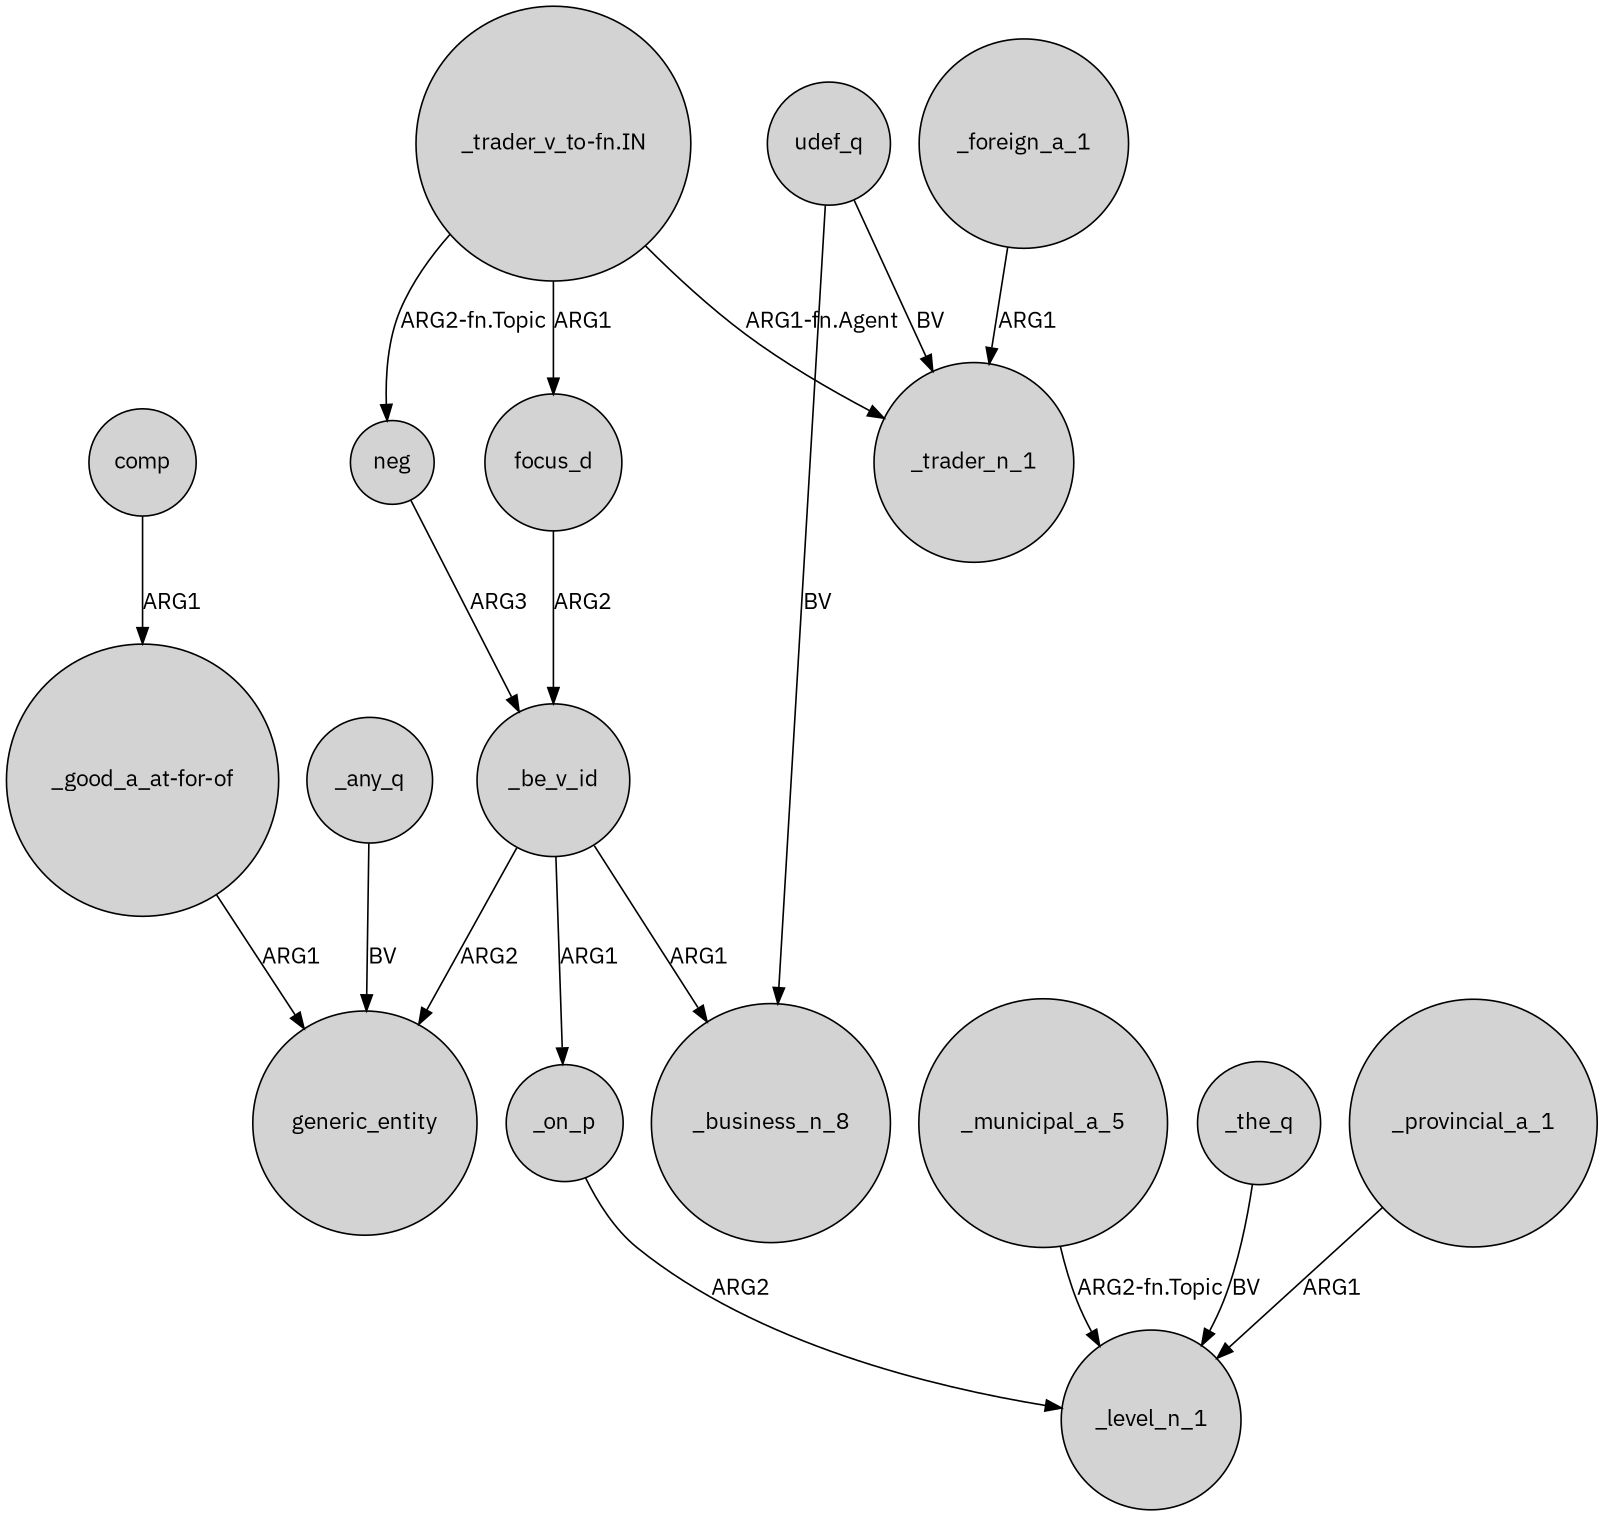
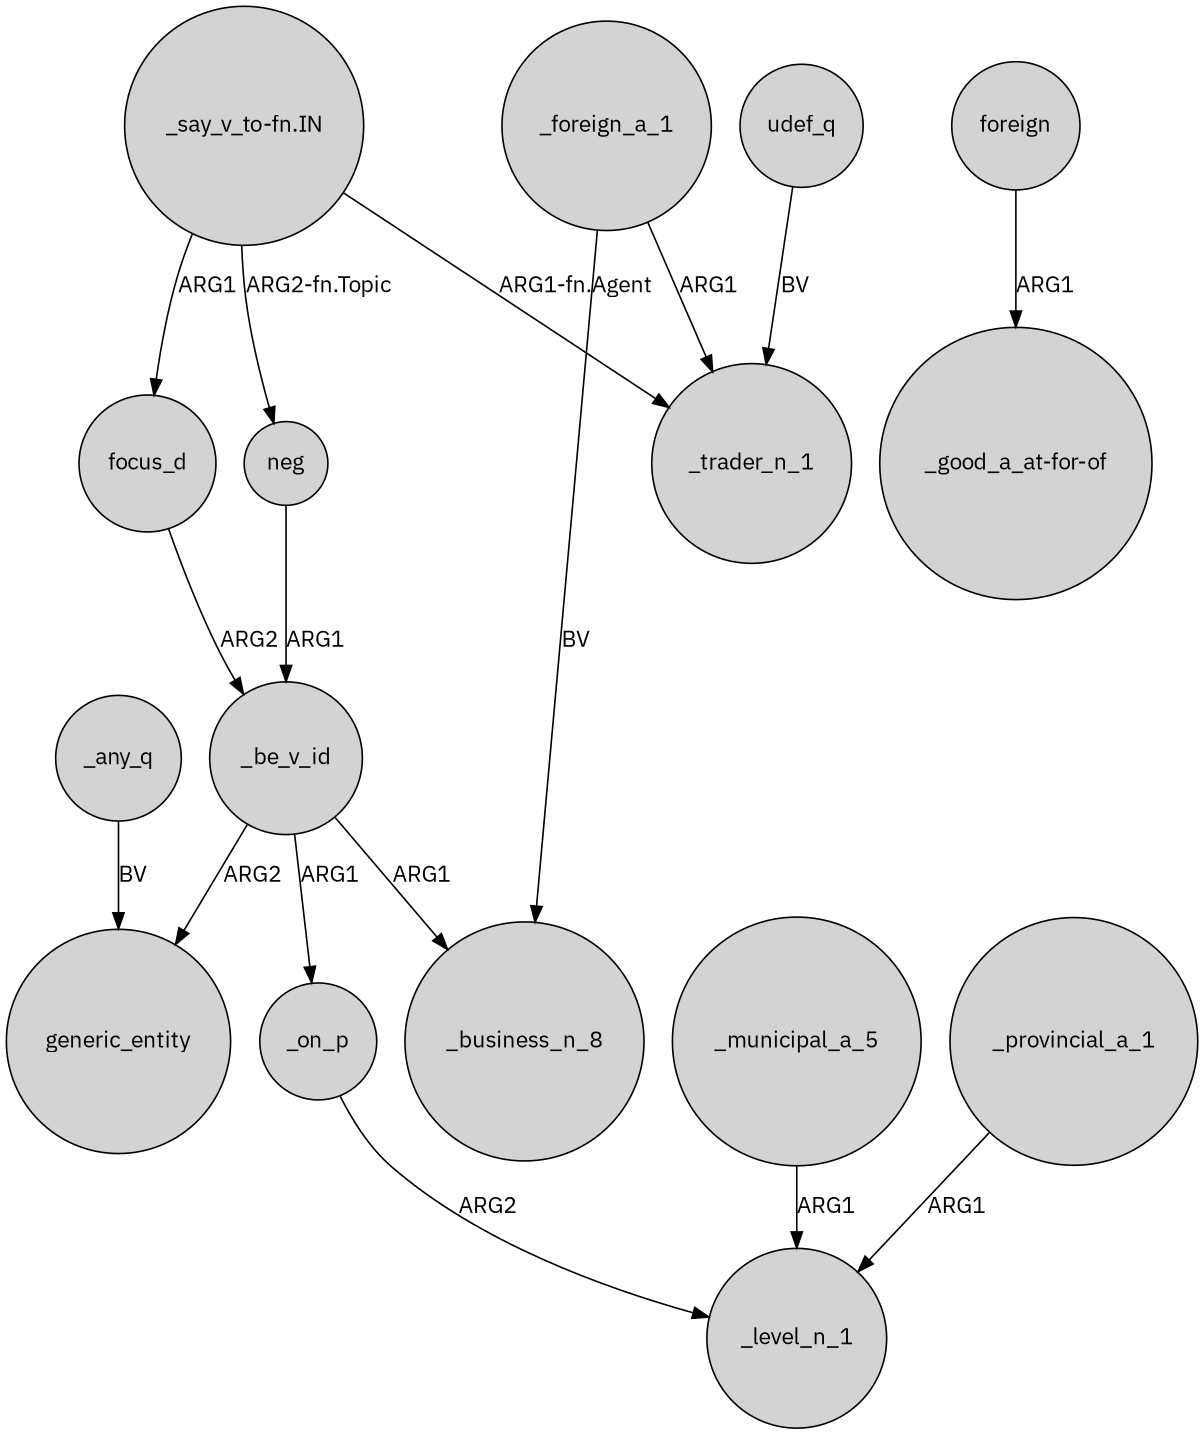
(553, 144) -> (244, 126)
(143, 462) -> (1016, 126)
(802, 597) -> (567, 568)
(499, 603) -> (316, 641)
(256, 955) -> none
(1259, 1123) -> none
(1150, 1289) -> (827, 1207)
